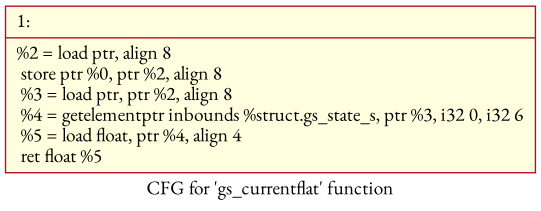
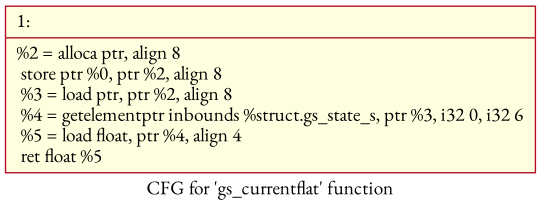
(94, 53) -> (99, 53)
